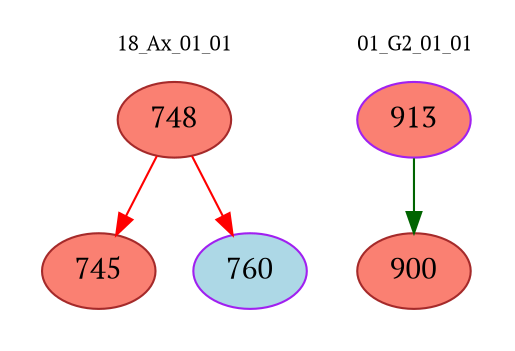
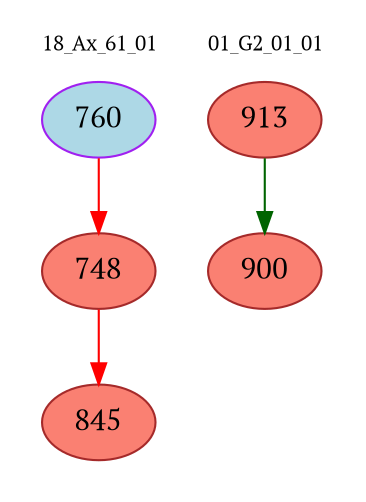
(174, 45) -> (100, 45)
(414, 120) -> (265, 120)
(207, 186) -> (99, 185)
(99, 271) -> (99, 422)
